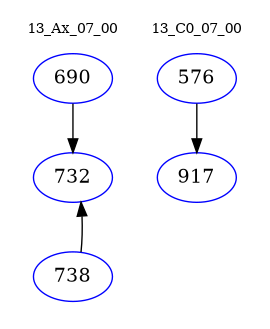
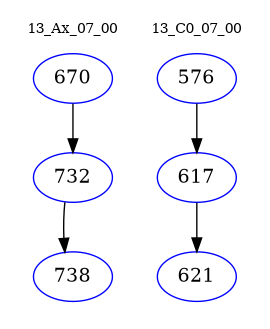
(73, 78) -> (73, 78)
(197, 178) -> (197, 178)
(82, 234) -> (64, 220)
none -> (197, 277)
